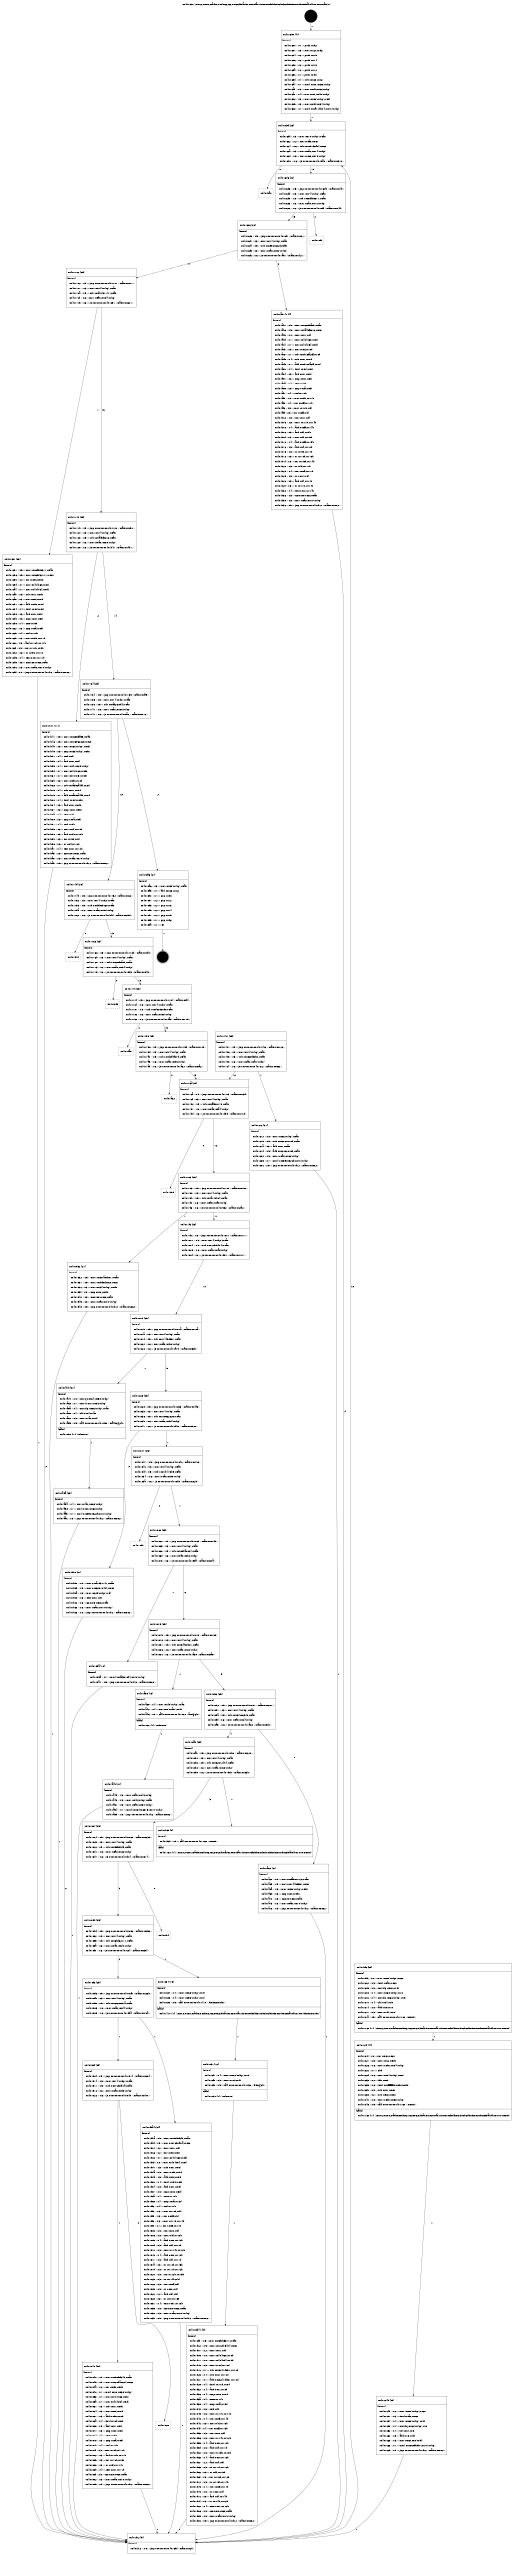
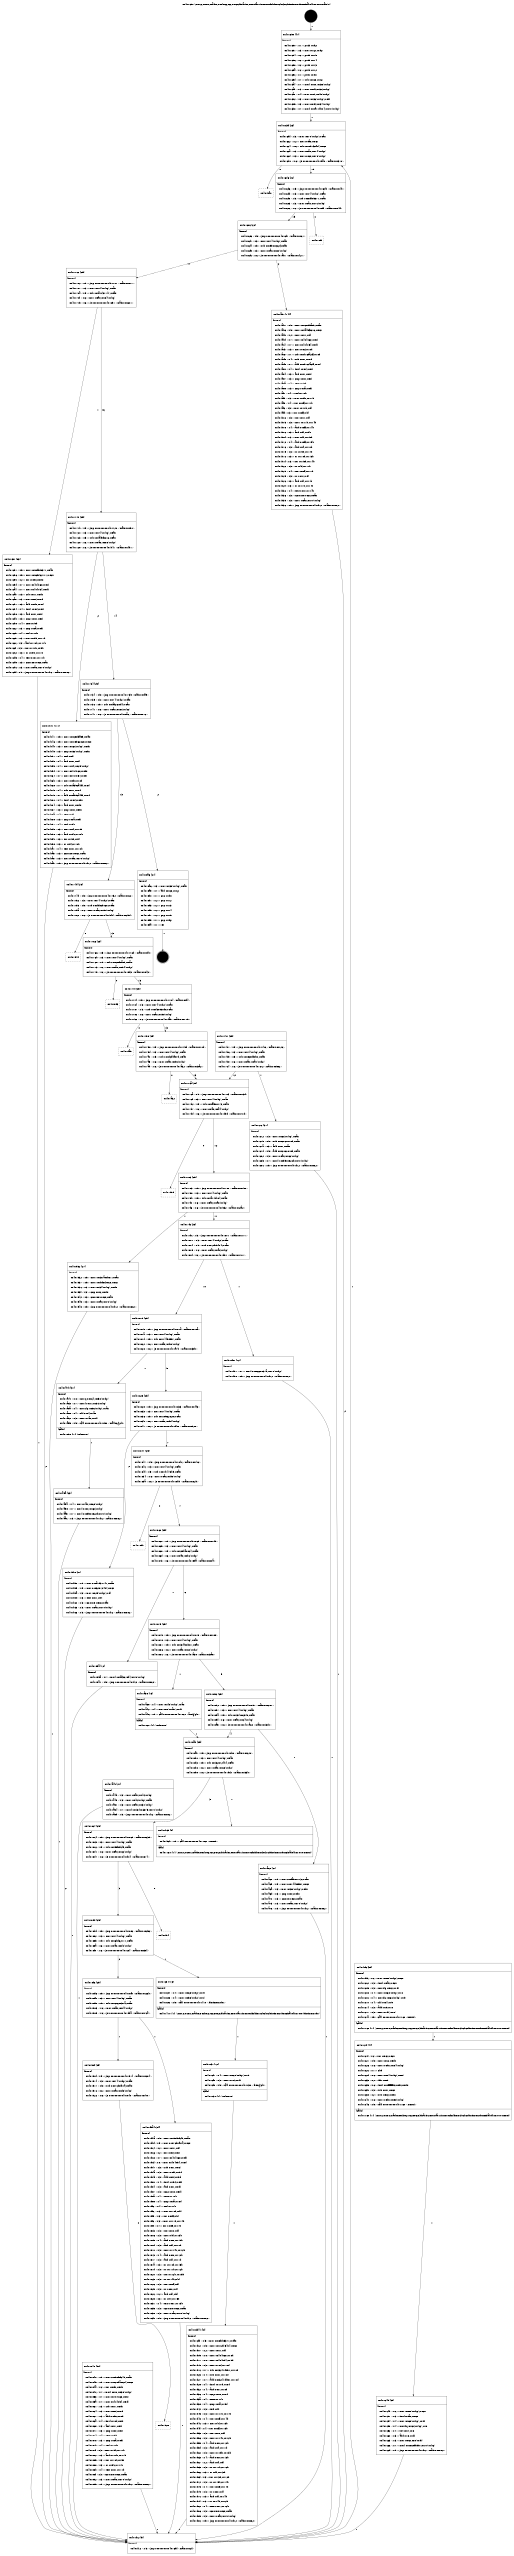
(352, 1287) -> (352, 1287)
none -> (258, 1368)
(153, 1754) -> (193, 1733)
(118, 2230) -> none
